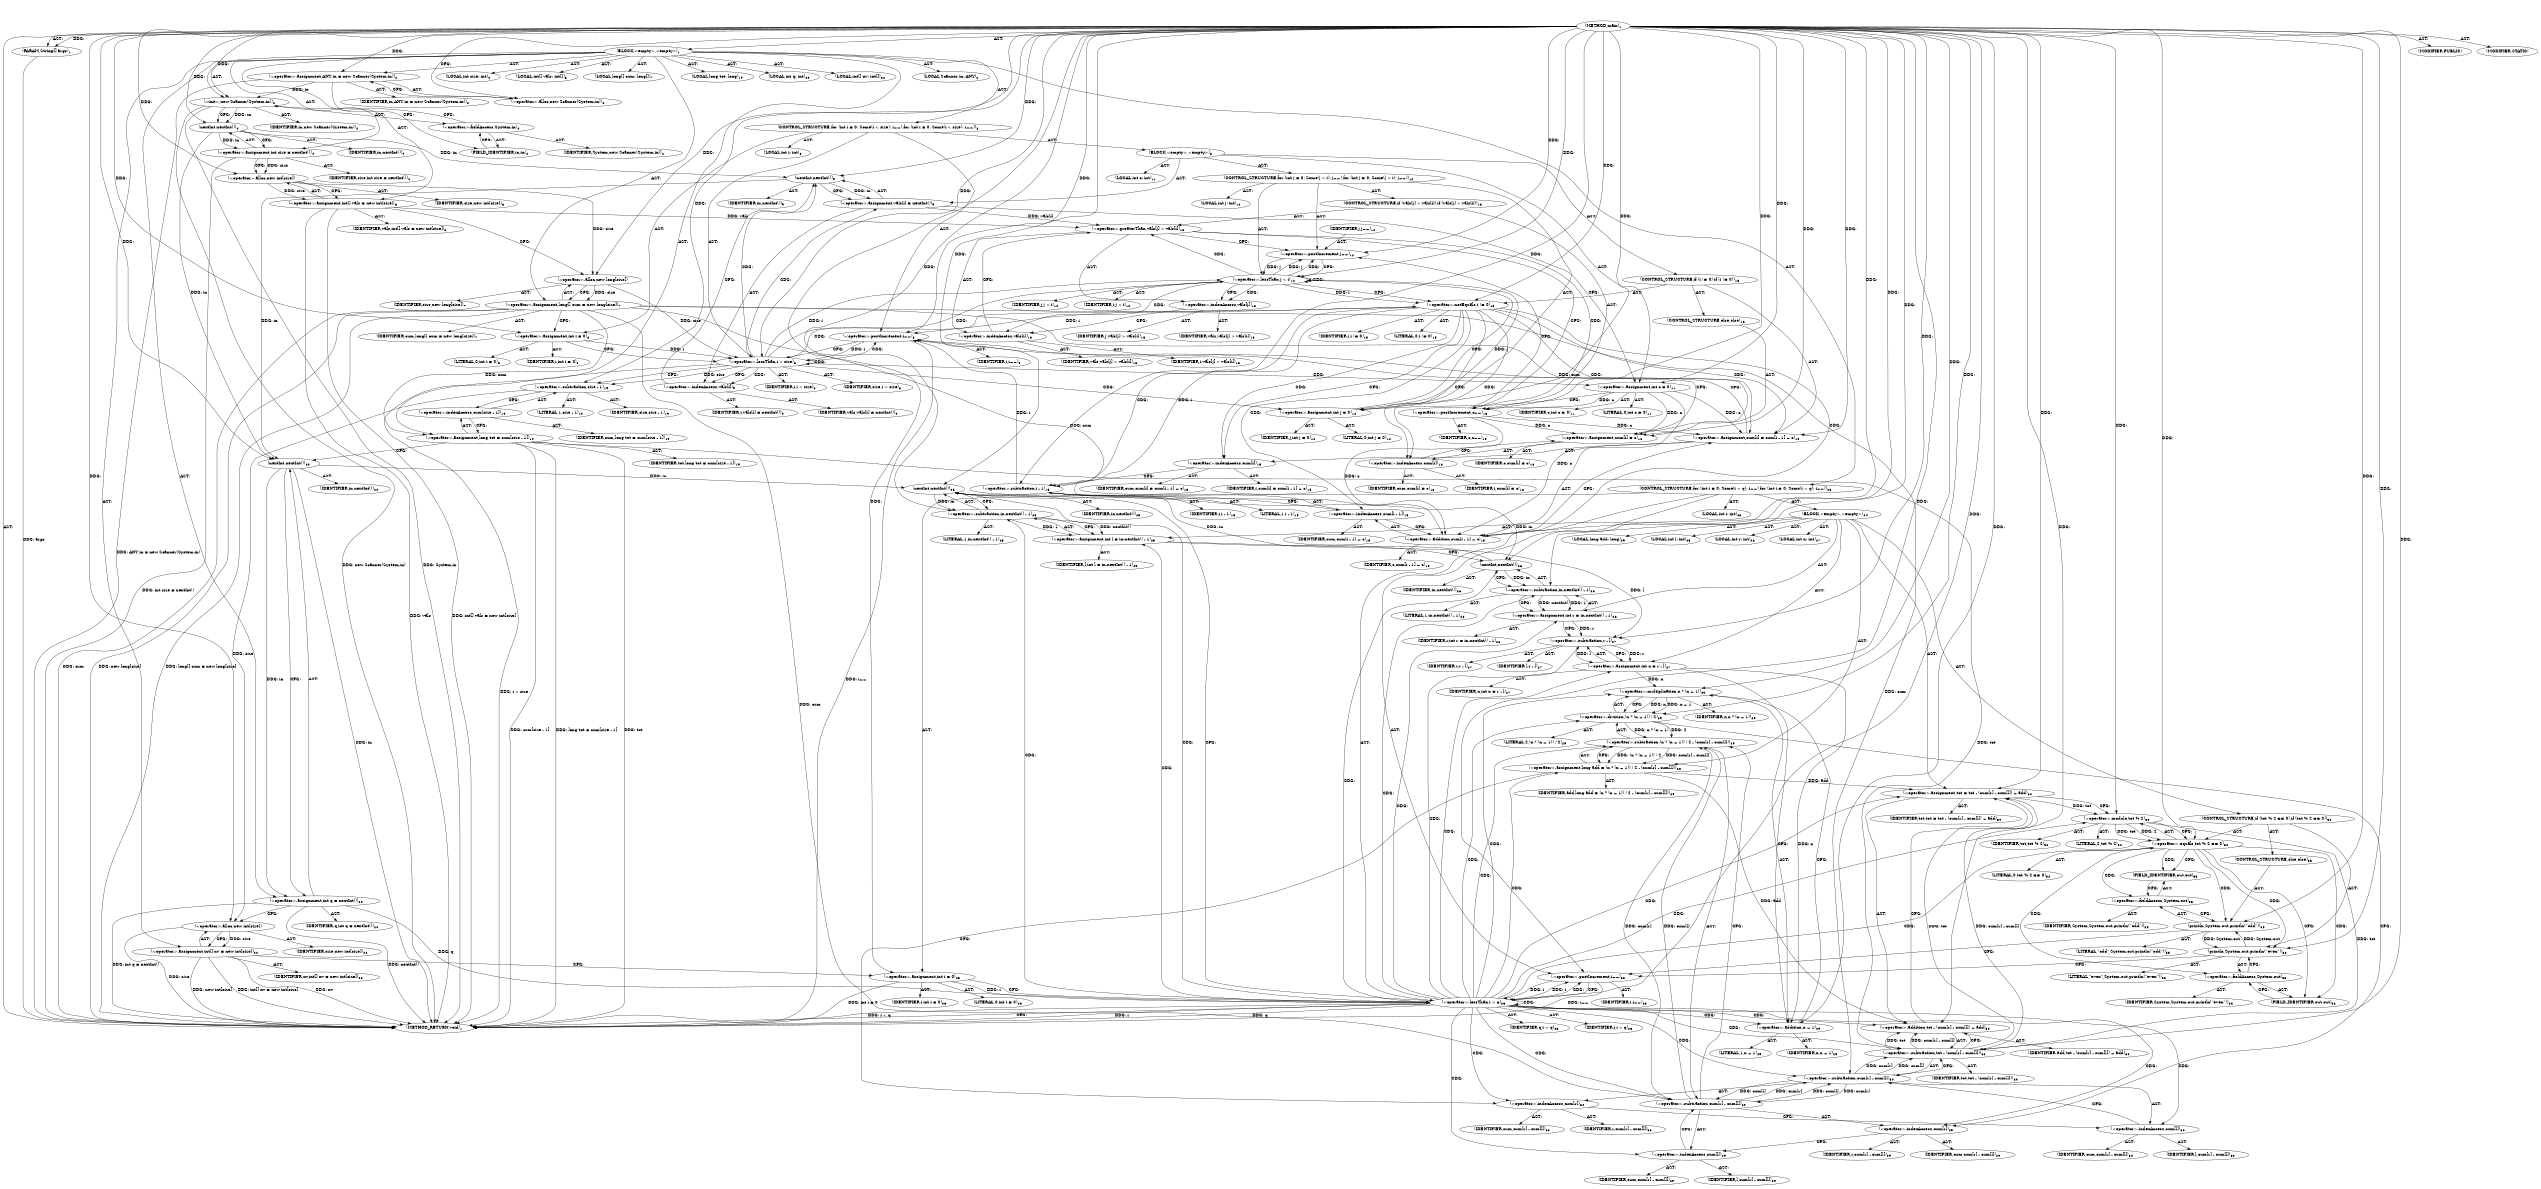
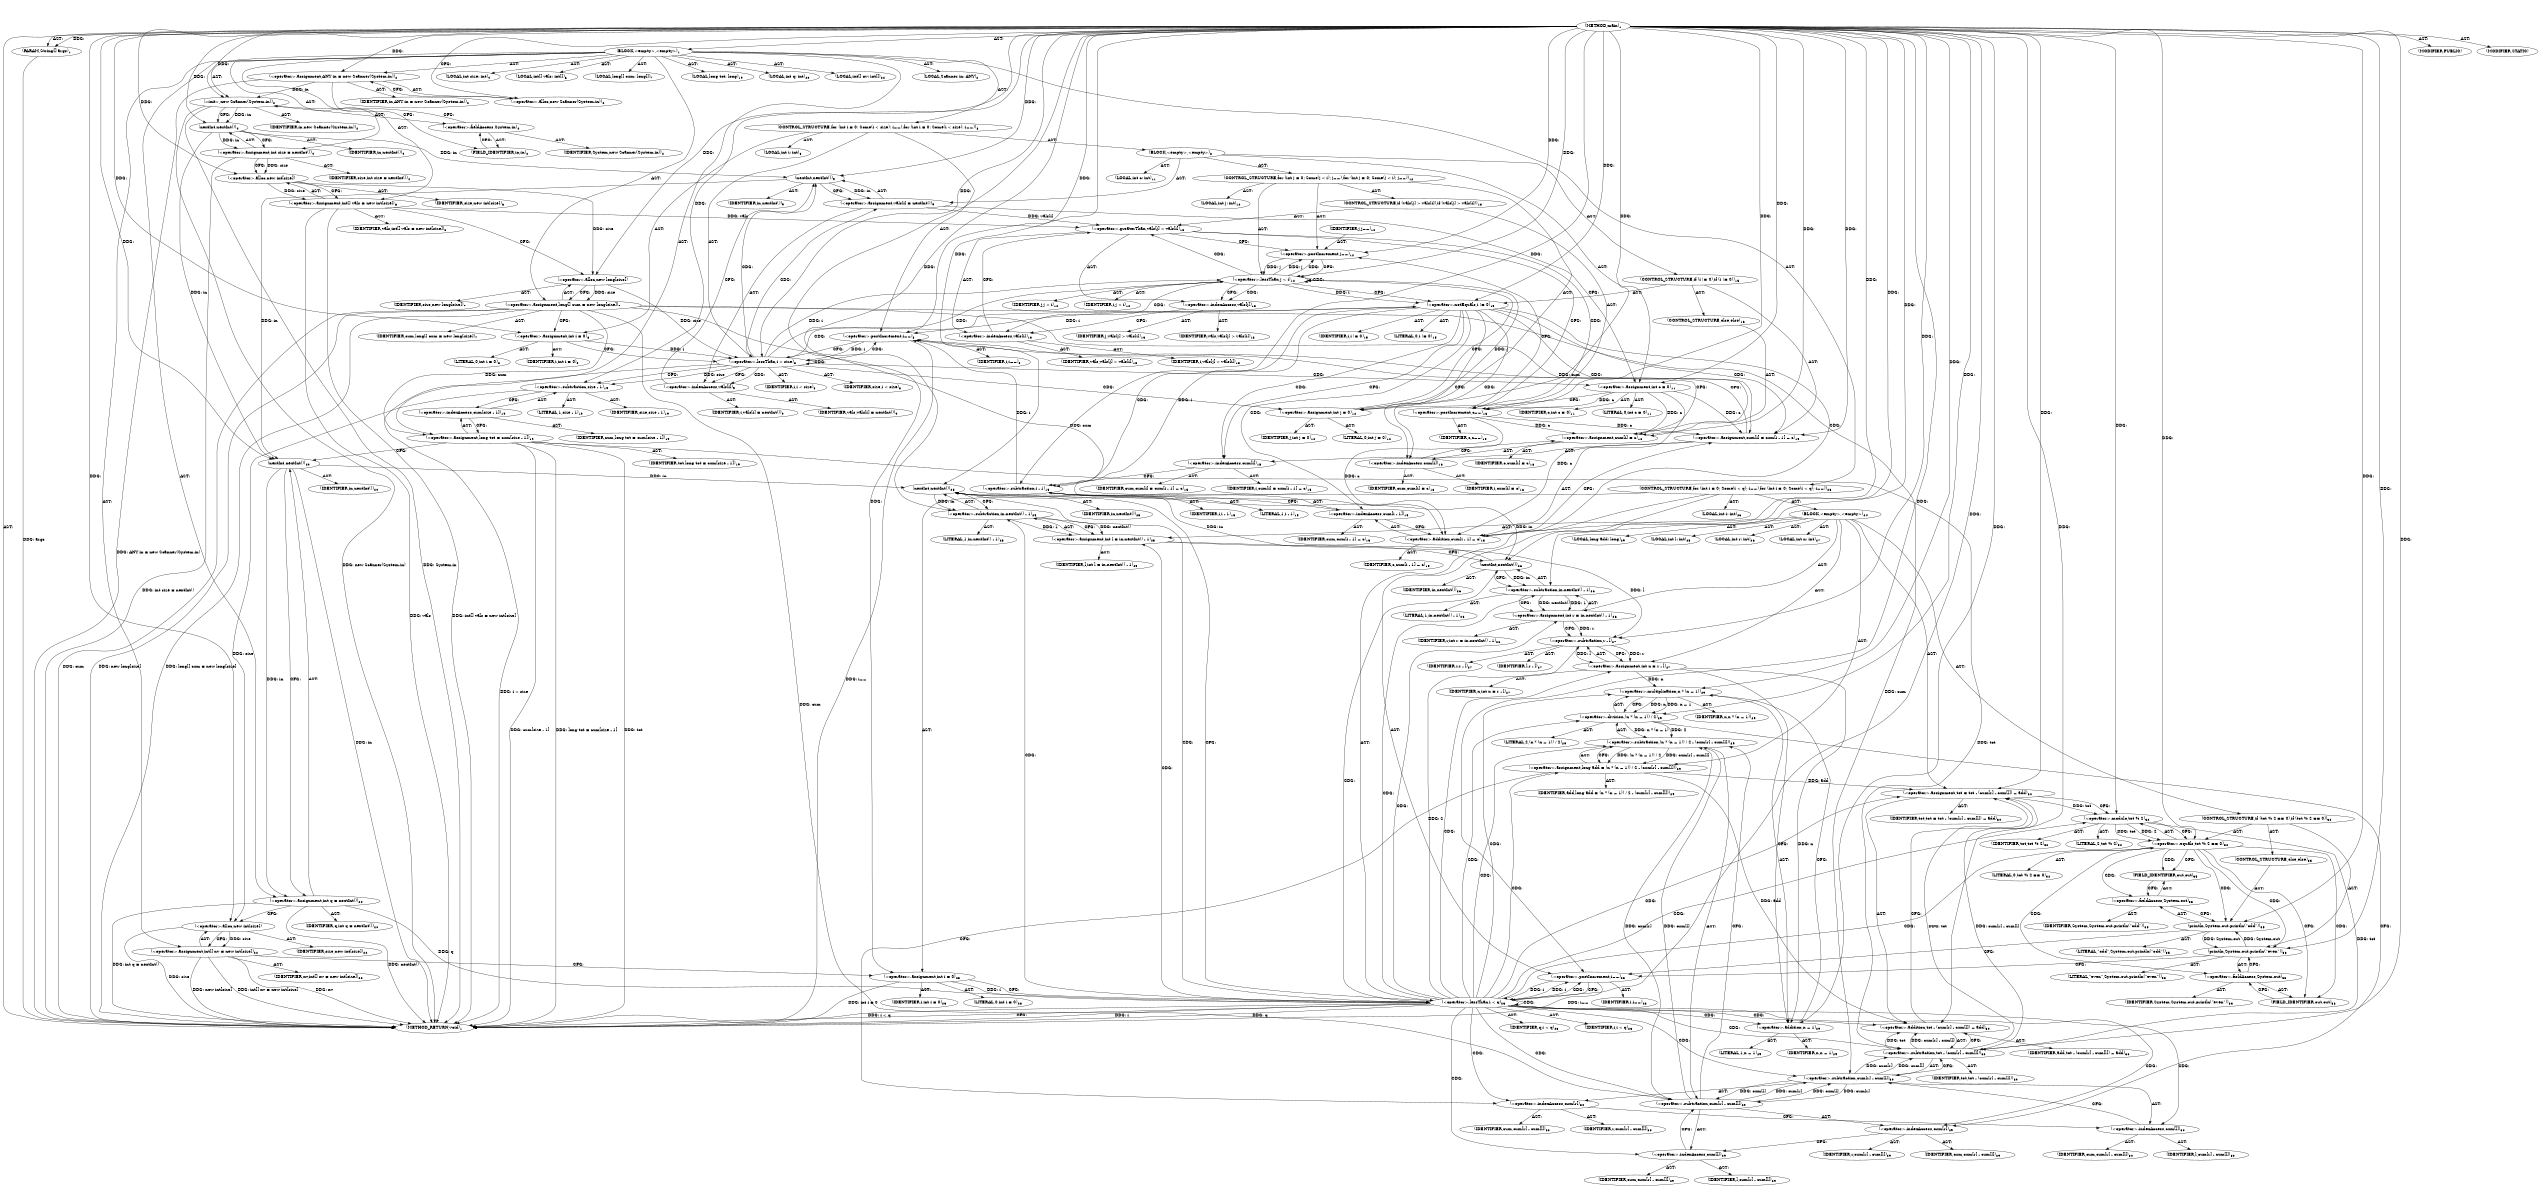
(1436, 819) -> (1436, 819)
